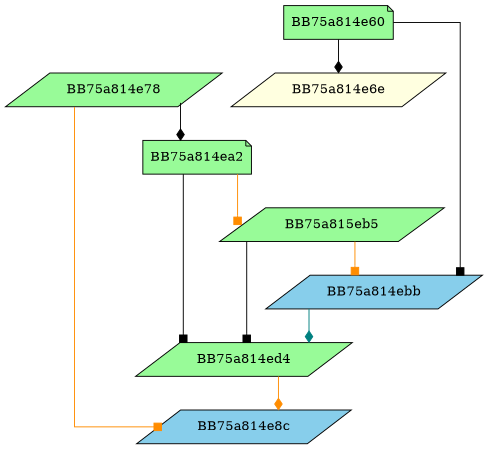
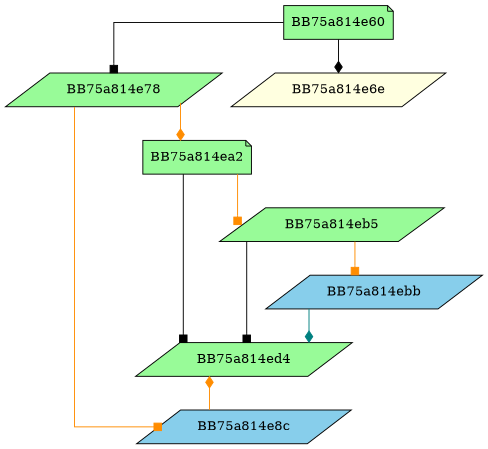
(460, 111) -> (178, 22)
(181, 116) -> (181, 116)
(332, 225) -> (332, 225)
(278, 387) -> (209, 399)
